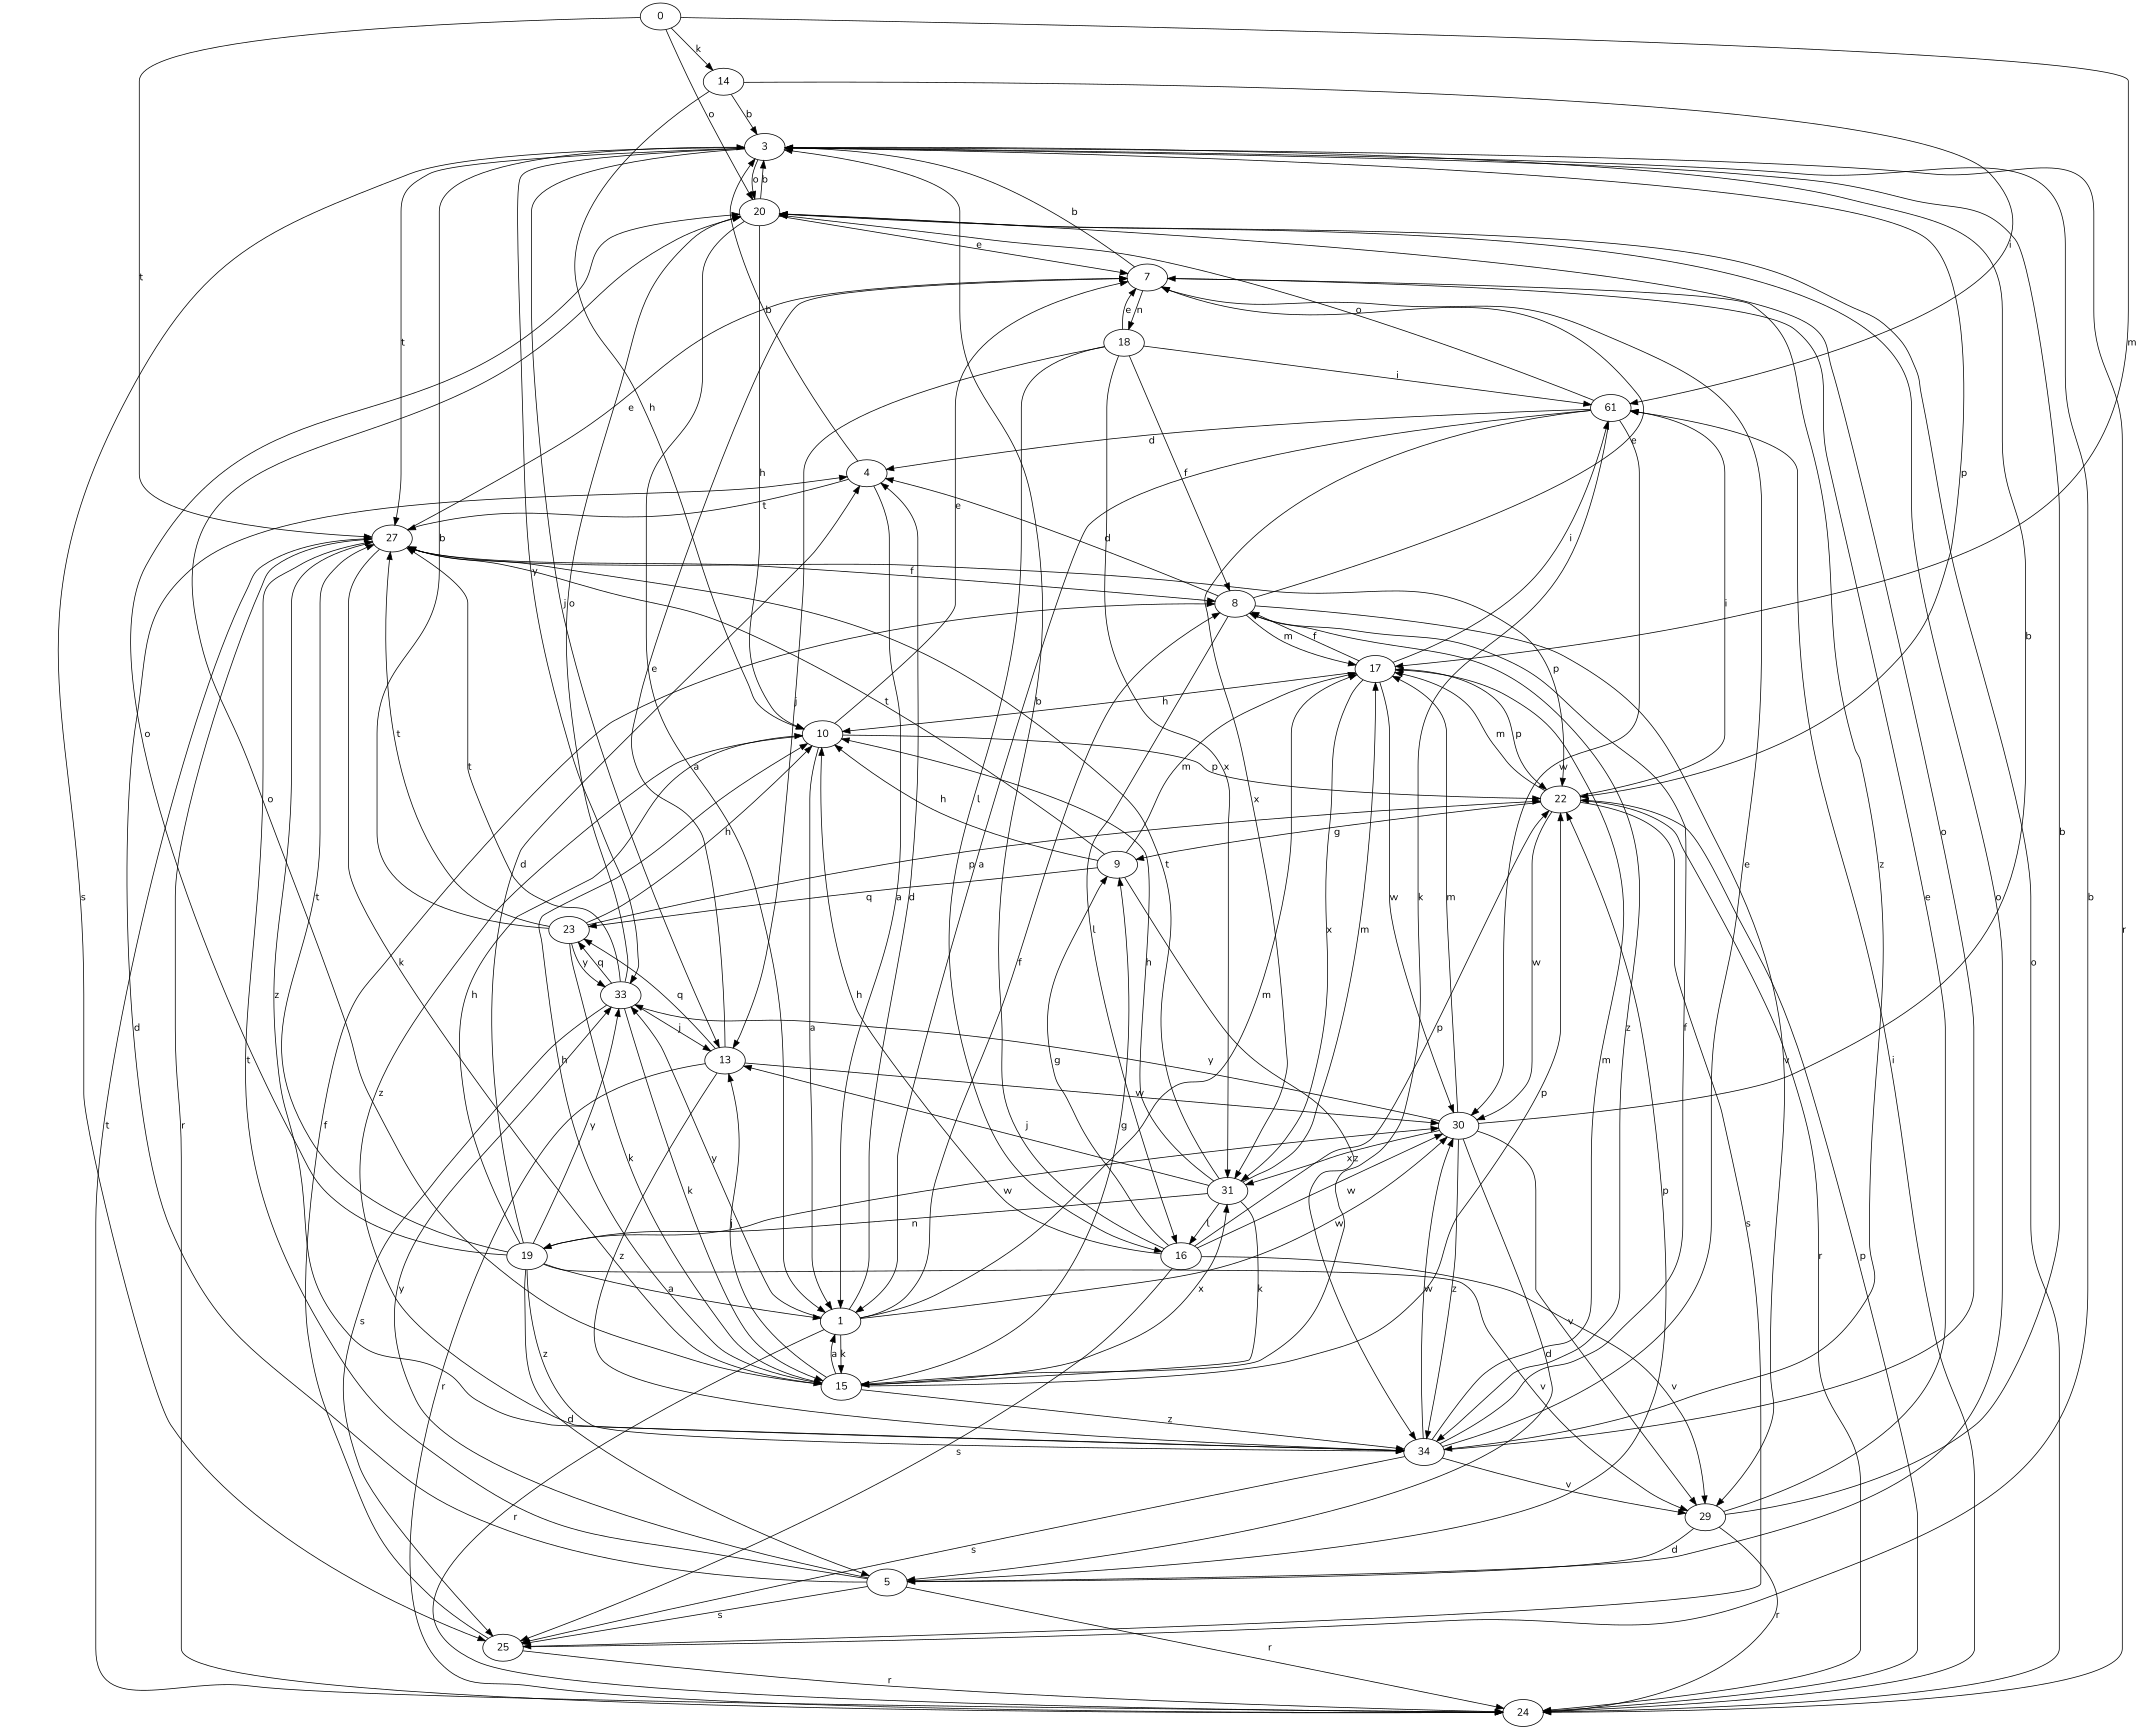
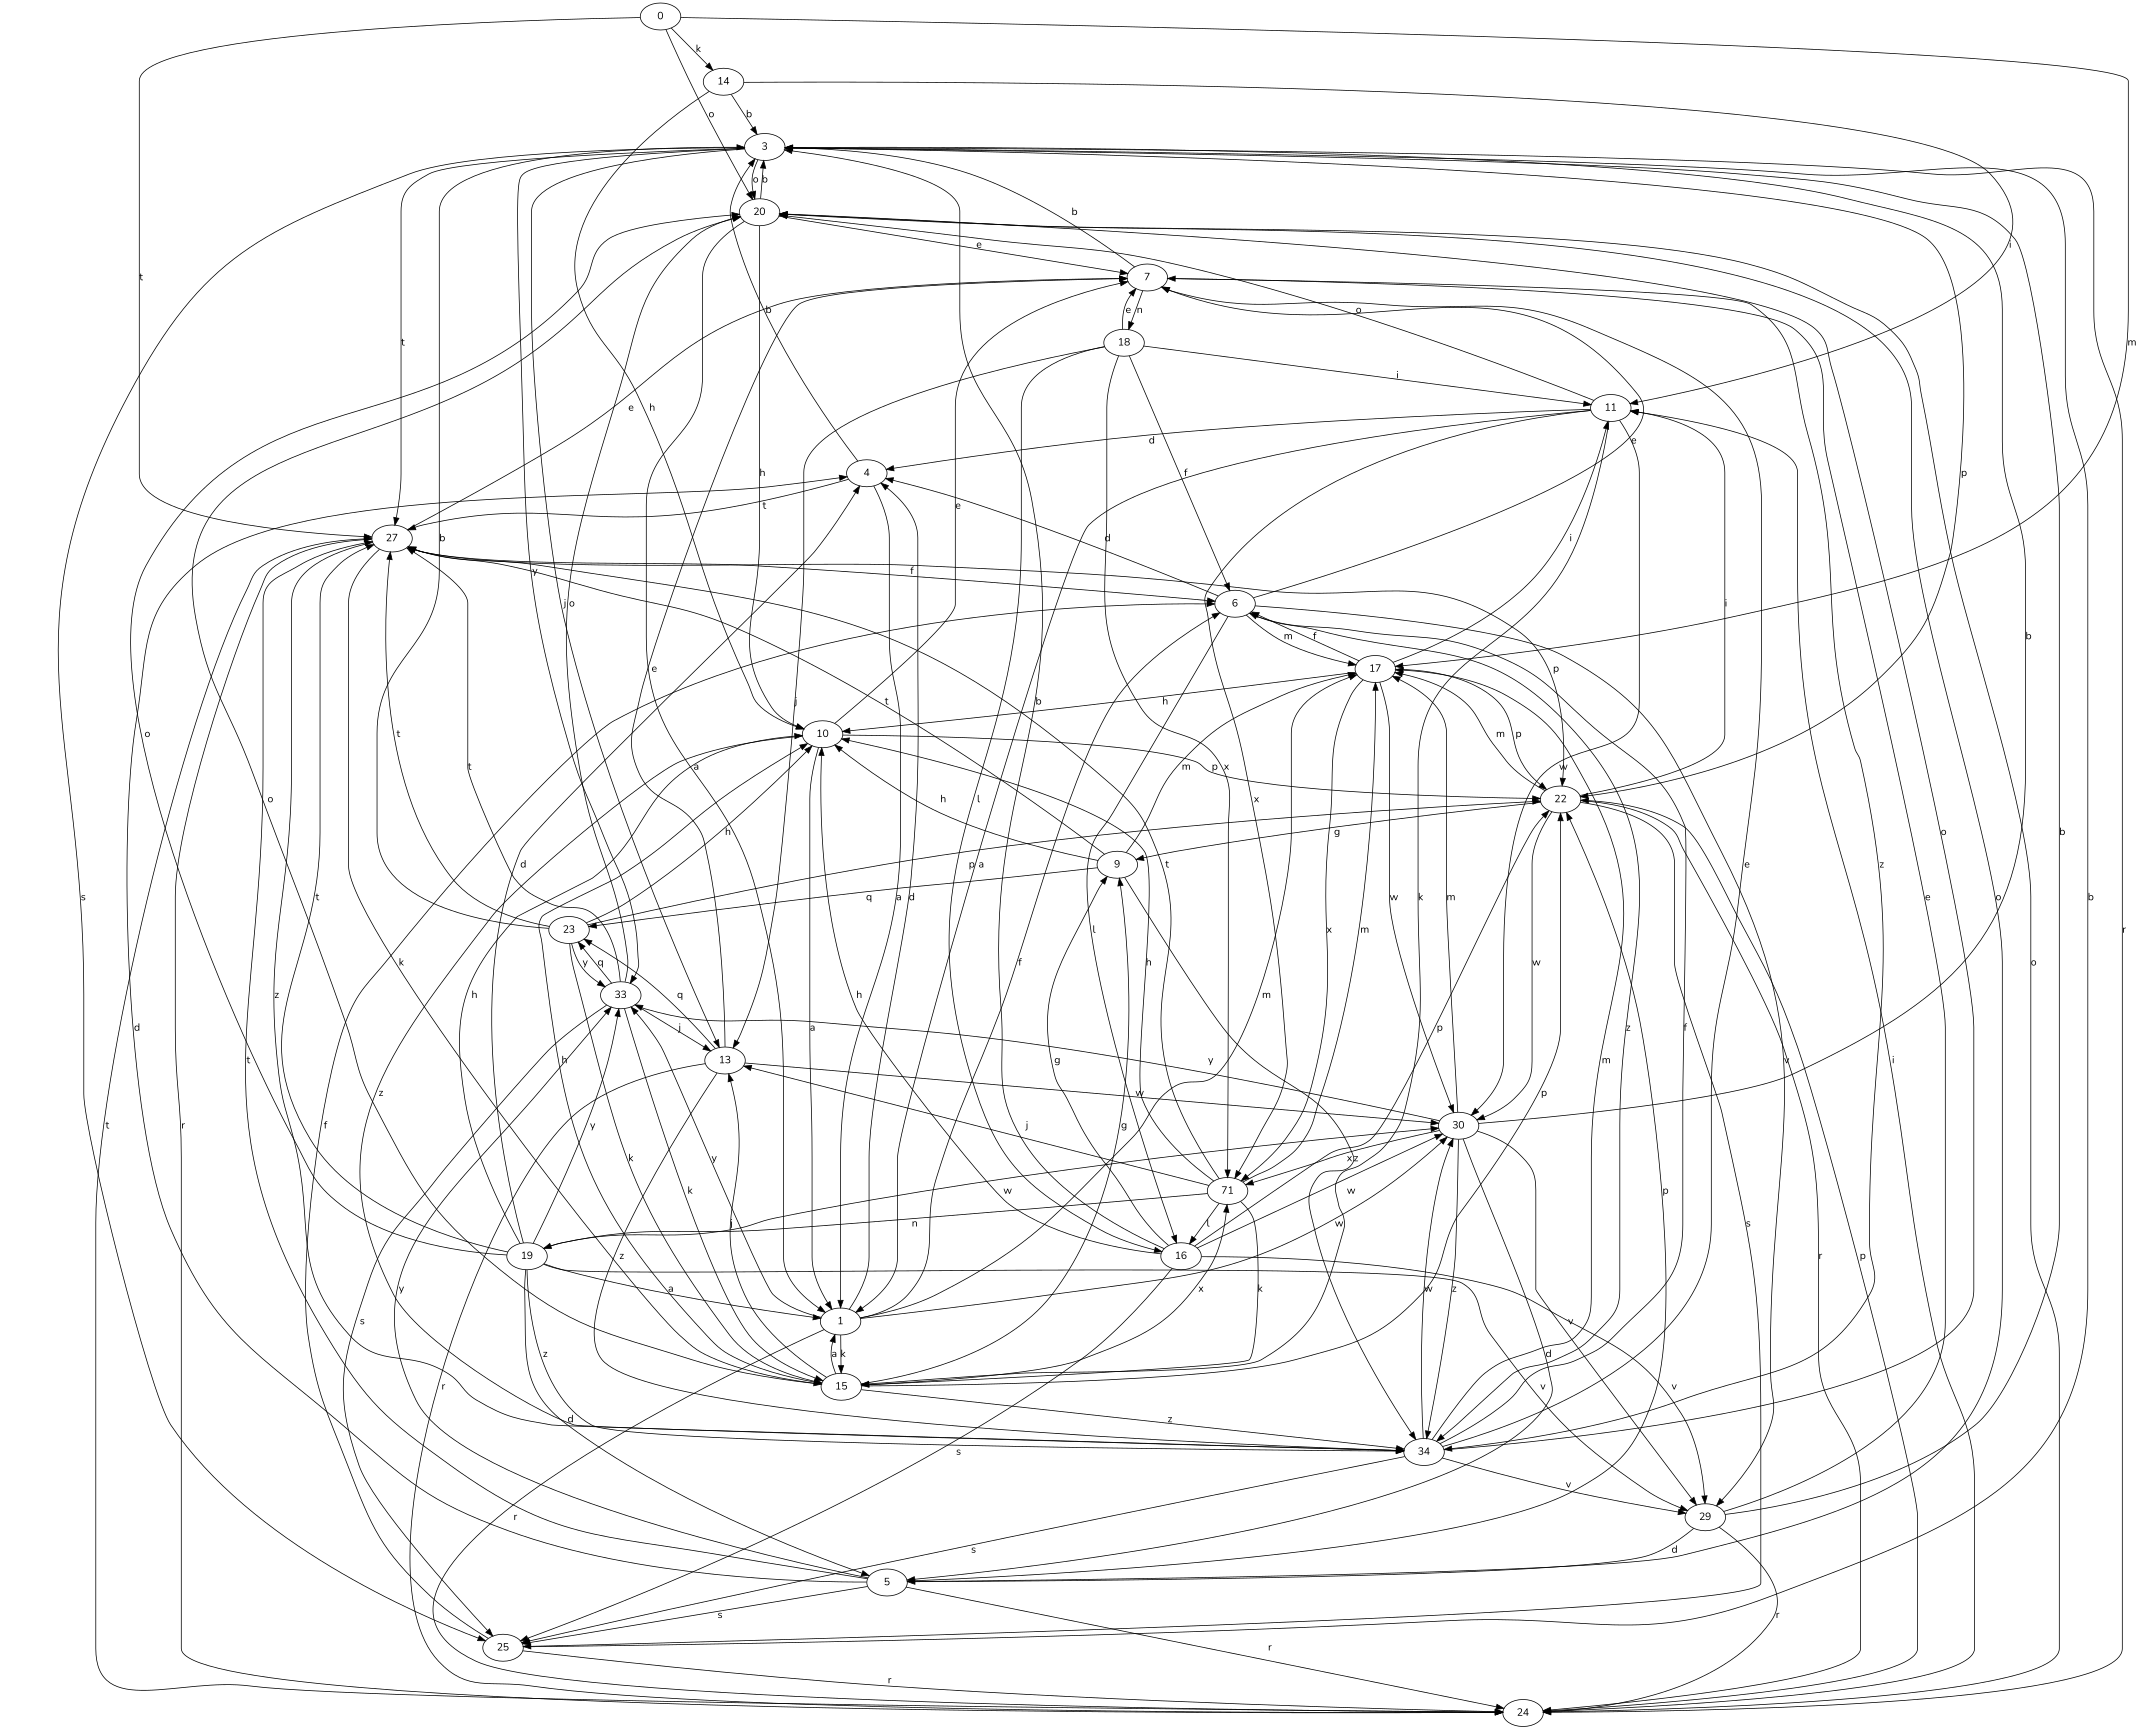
(1611, 408) -> (1611, 408)
(1235, 604) -> (1235, 604)
(1228, 1191) -> (1228, 1191)
